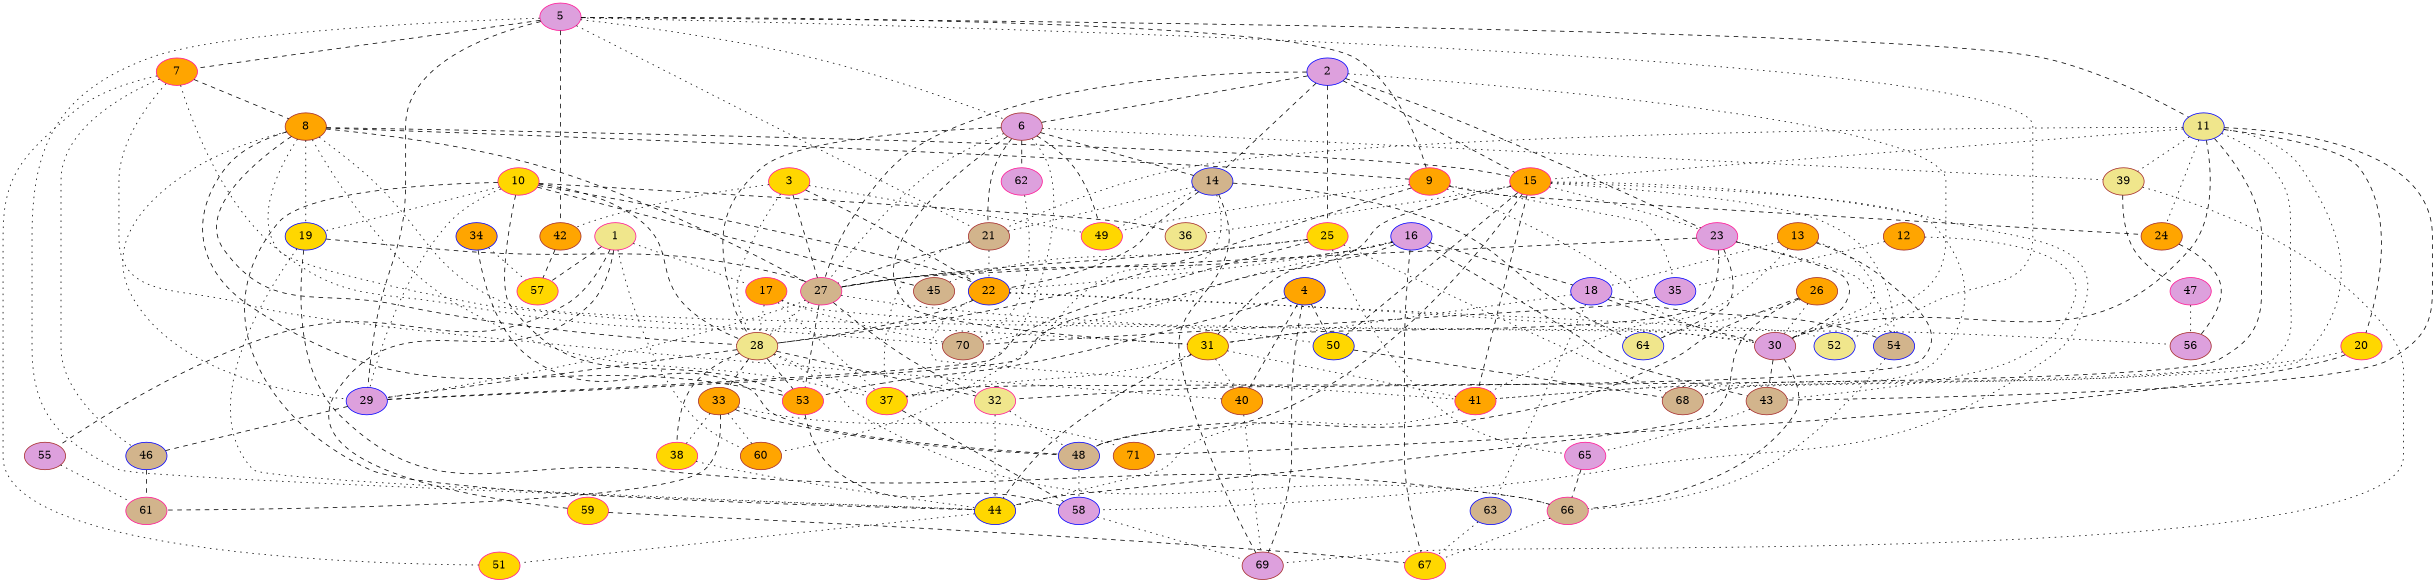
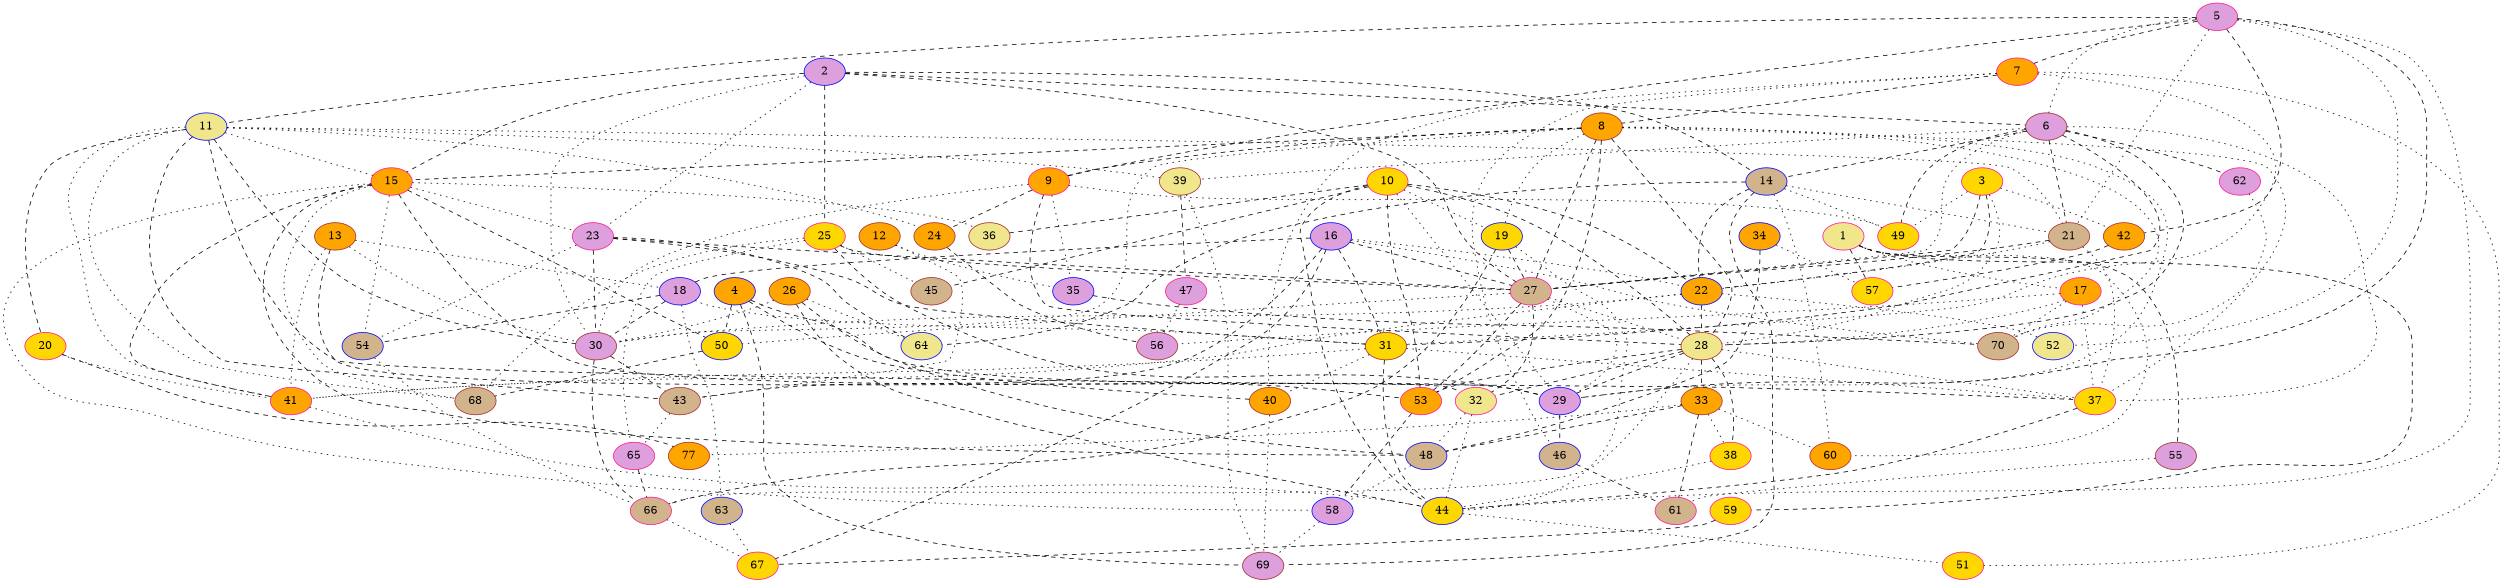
(1552, 160) -> (709, 154)
(983, 456) -> (1790, 479)
(1134, 456) -> (689, 456)
